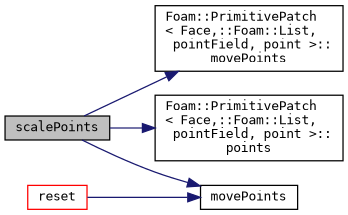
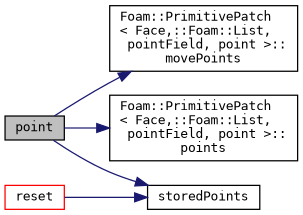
(57, 128) -> (35, 128)
(249, 197) -> (204, 197)
